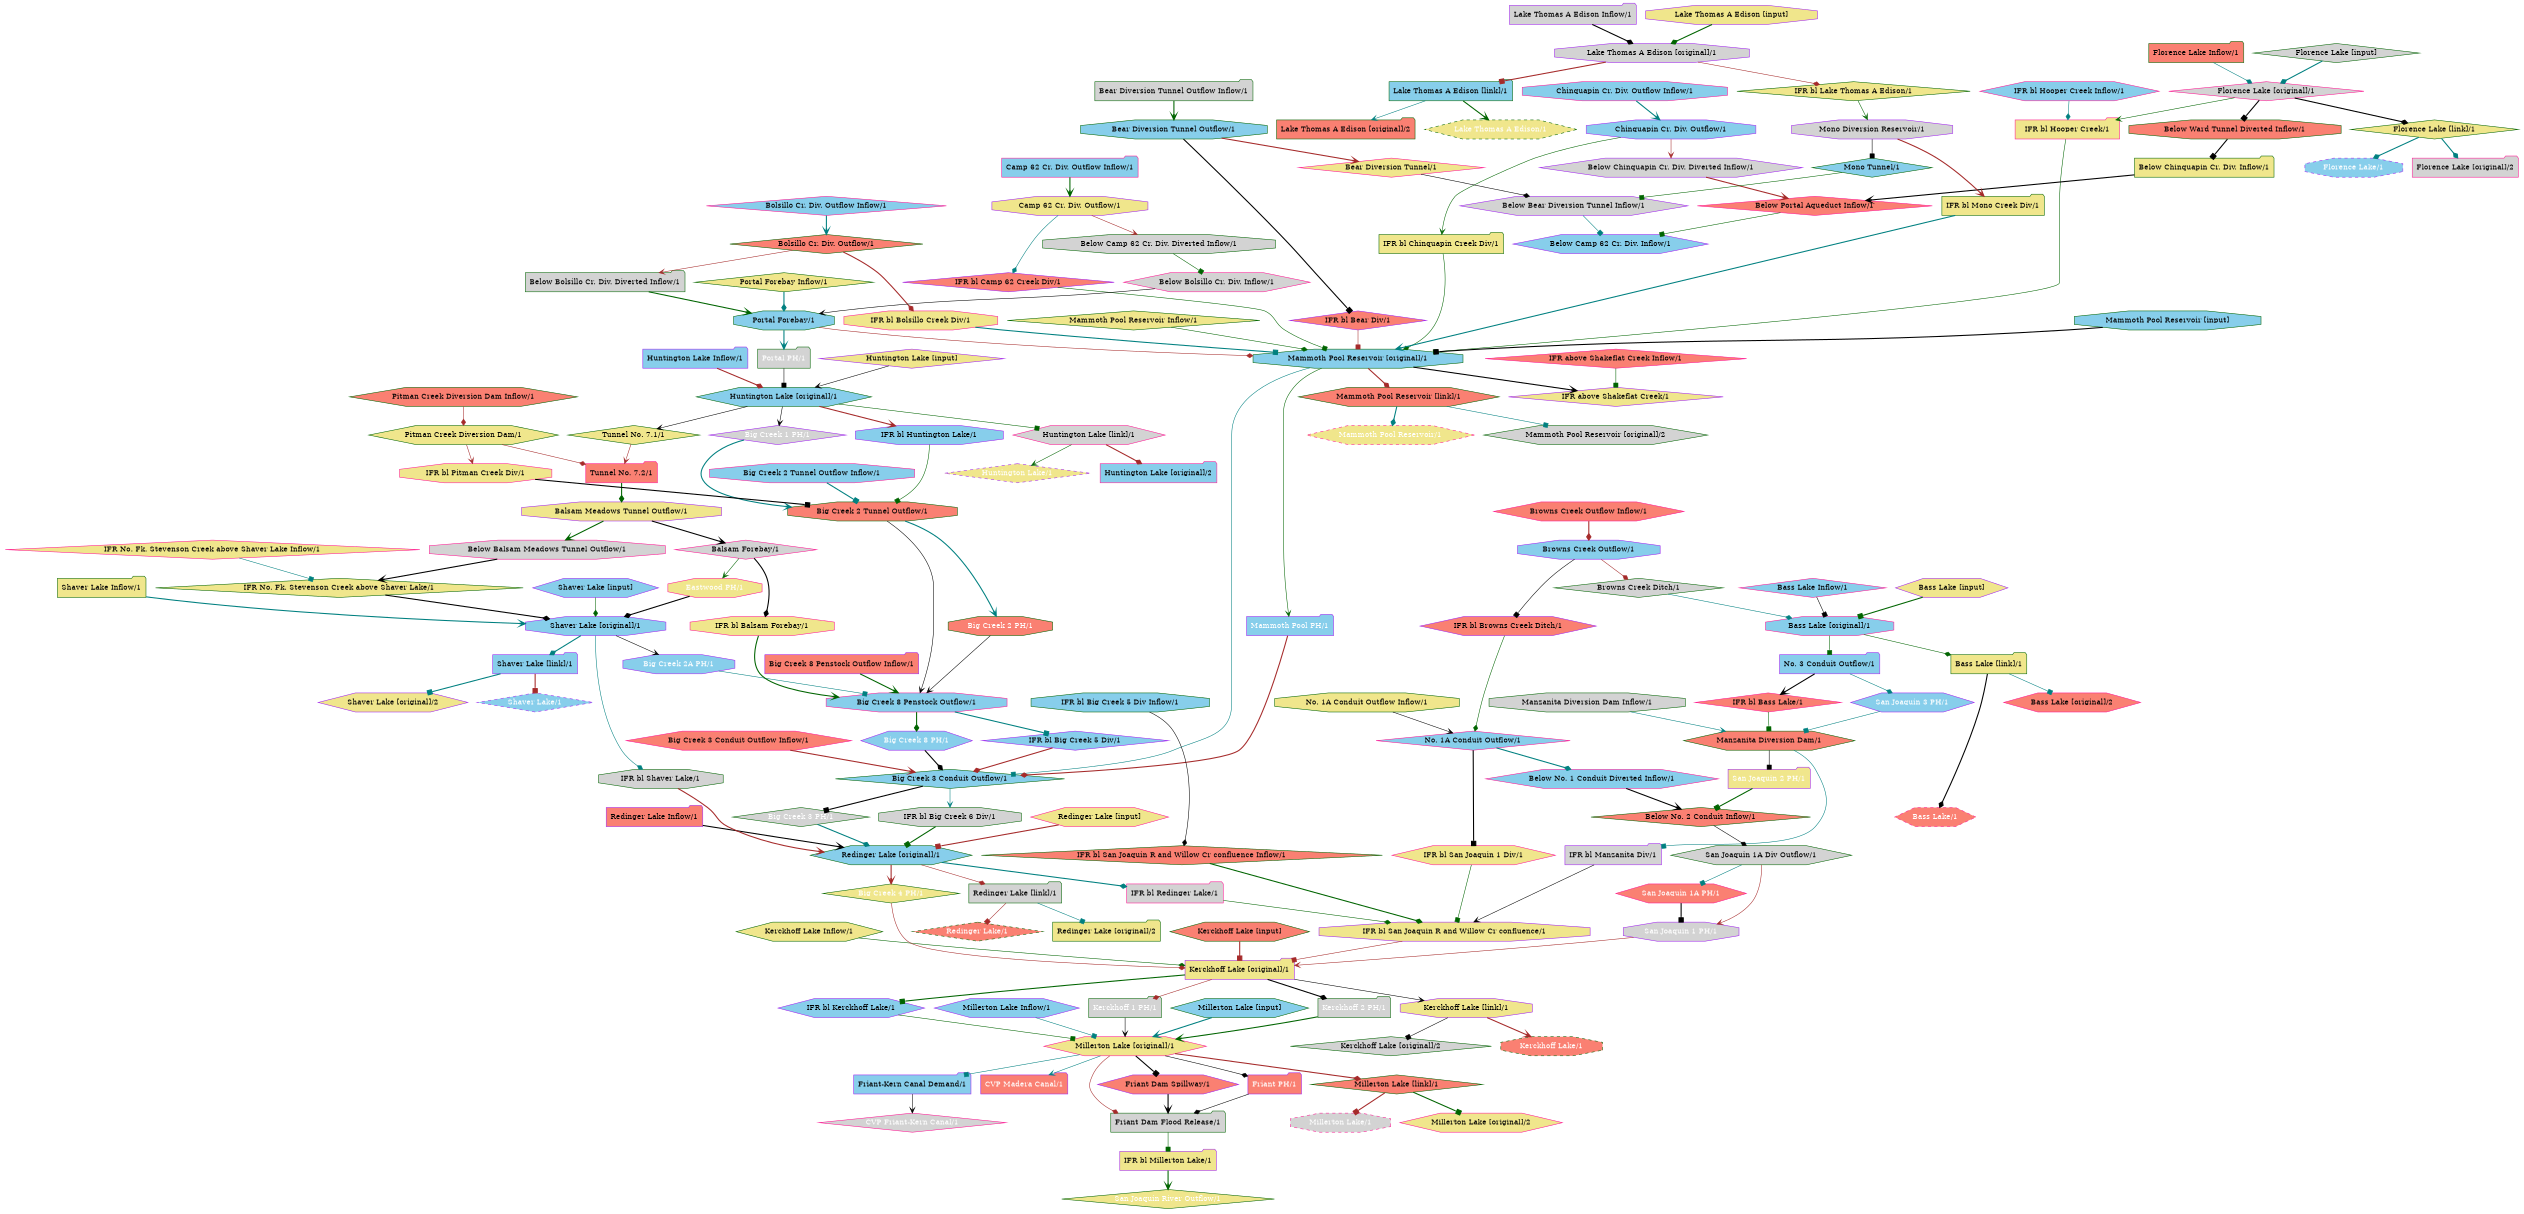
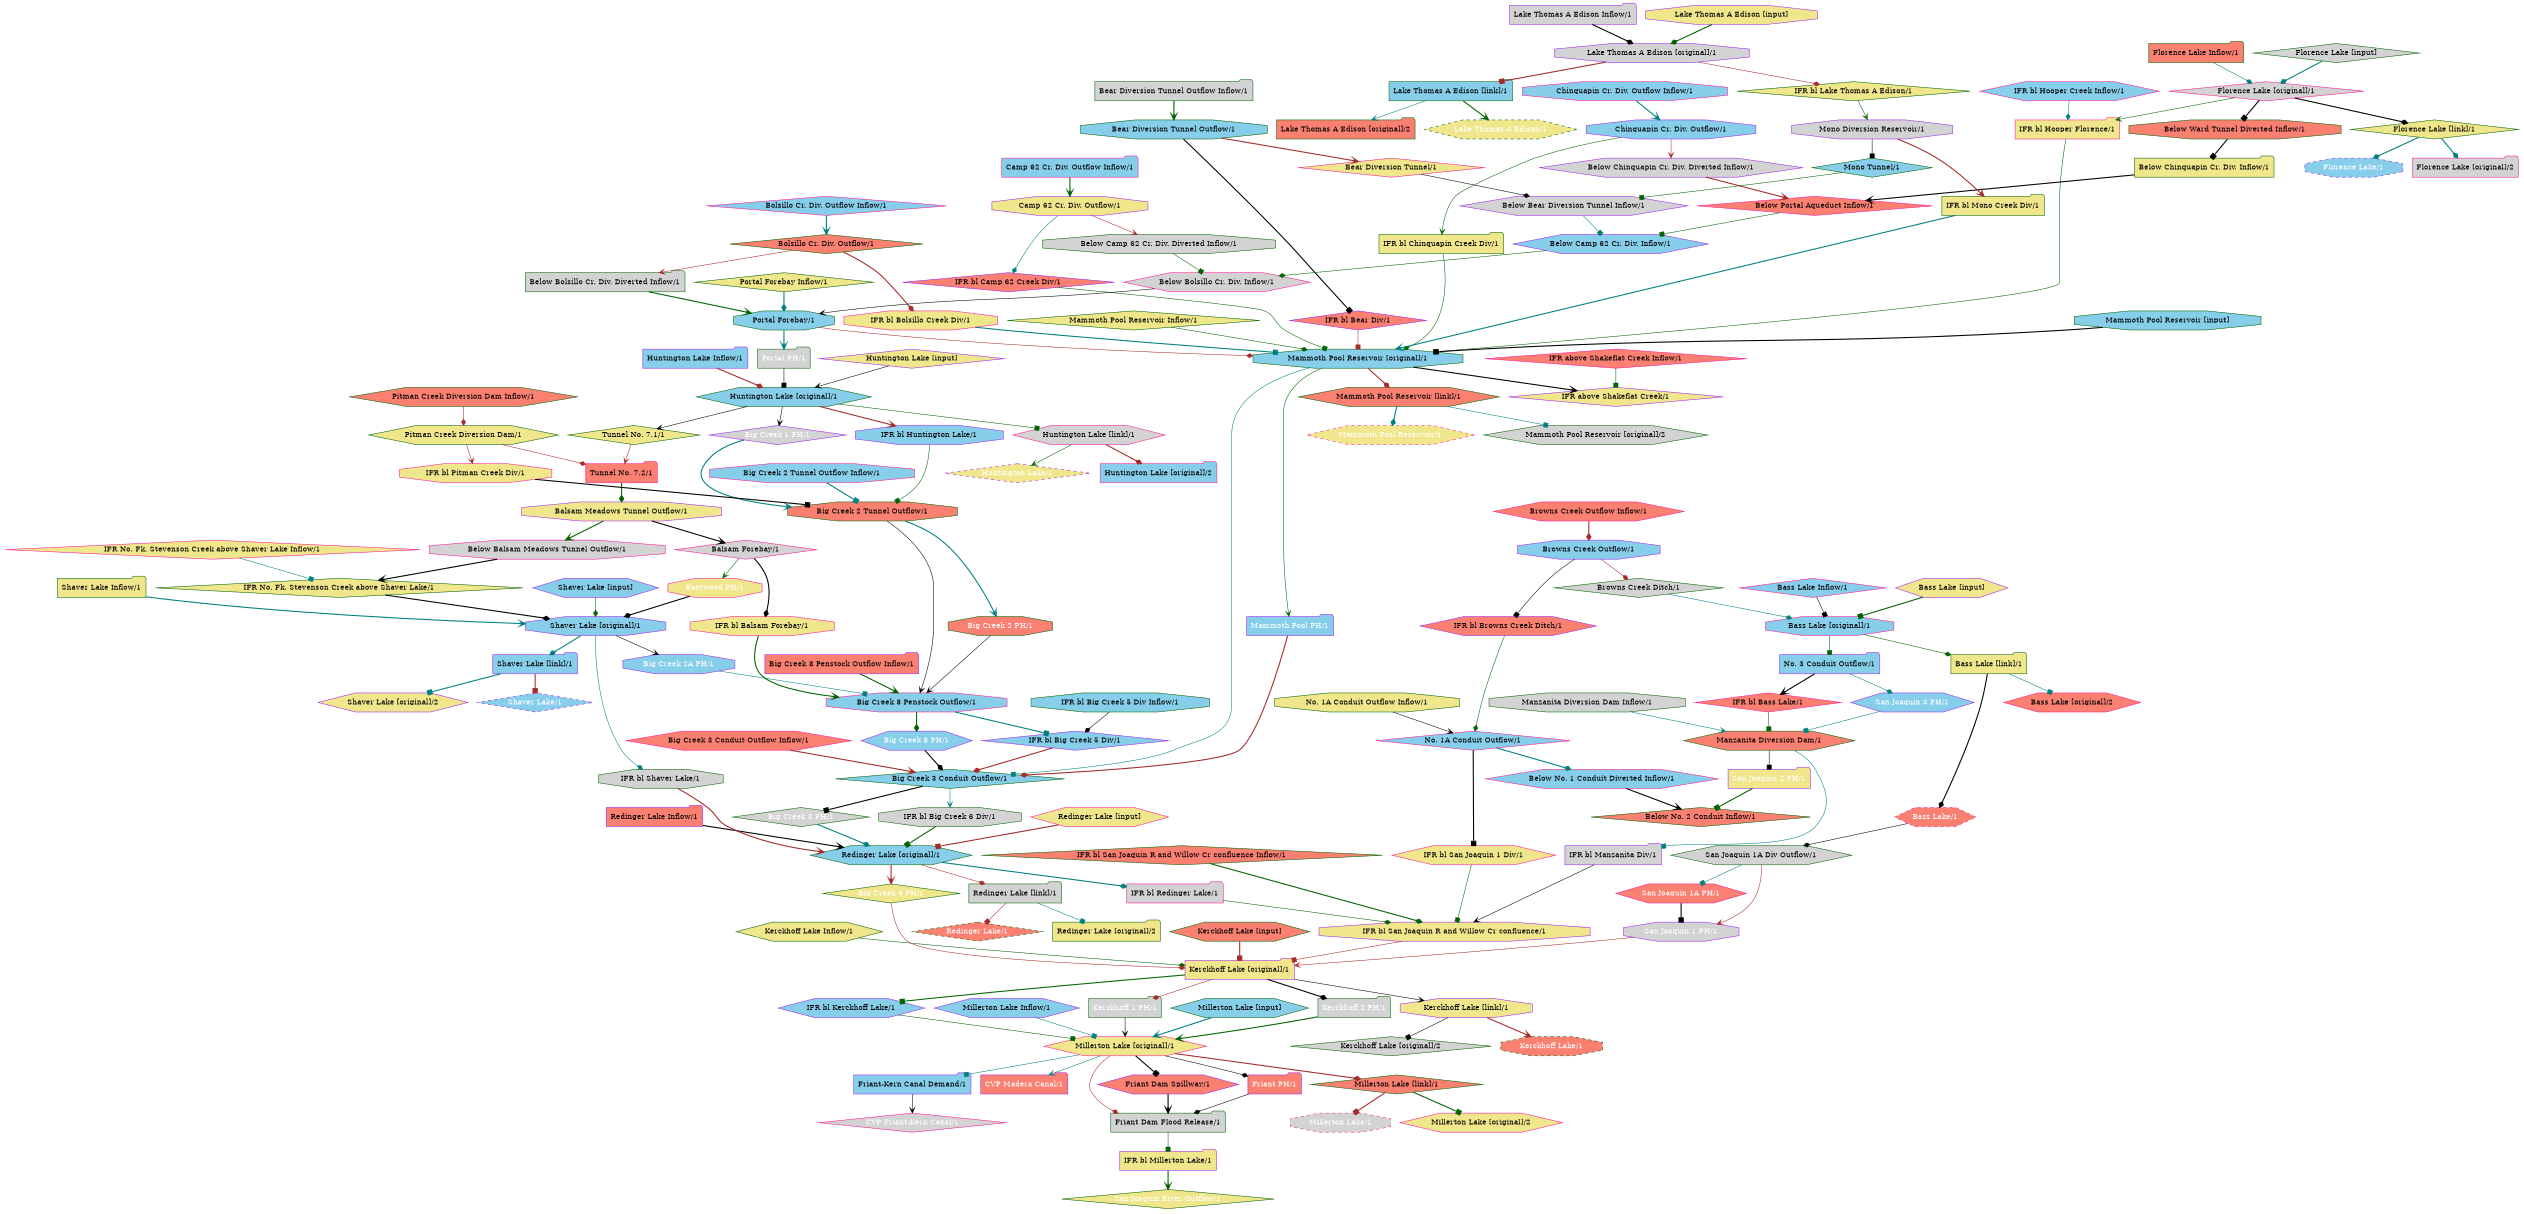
(2067, 129) -> (2067, 129)
none -> (1416, 263)
(1187, 769) -> (1100, 720)
(1727, 834) -> (1859, 834)
